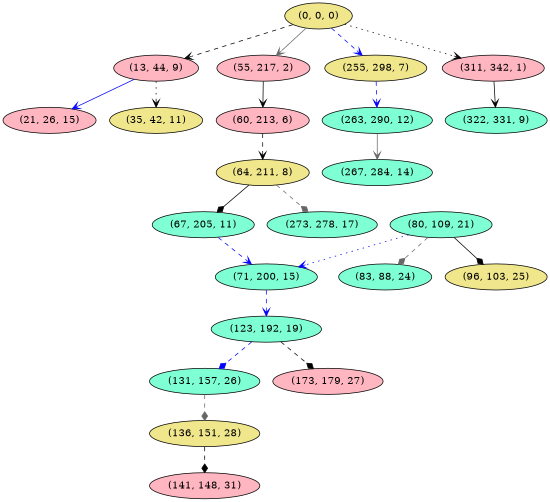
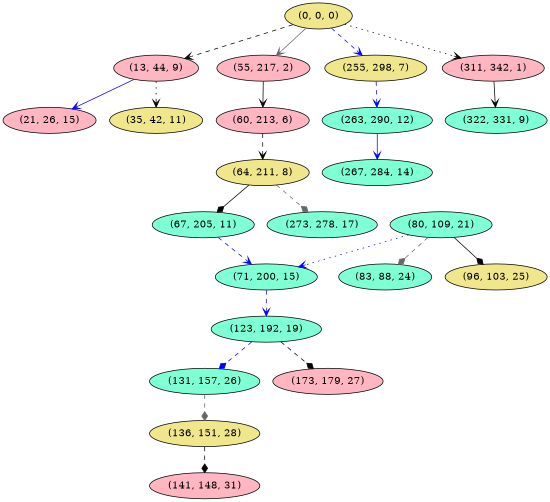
(377, 143) -> (377, 143)
